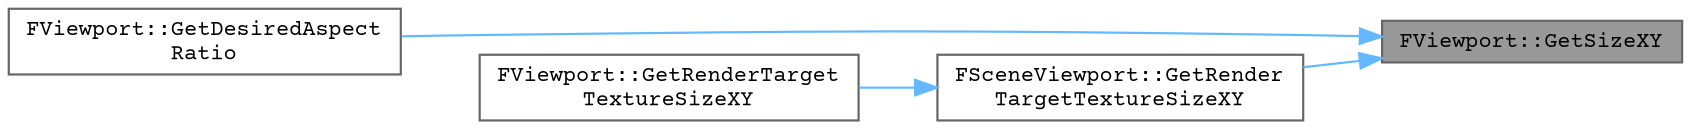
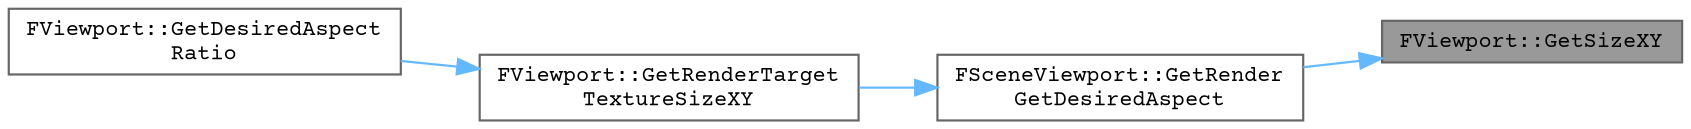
(880, 31) -> (429, 64)
(1120, 88) -> (1120, 88)
